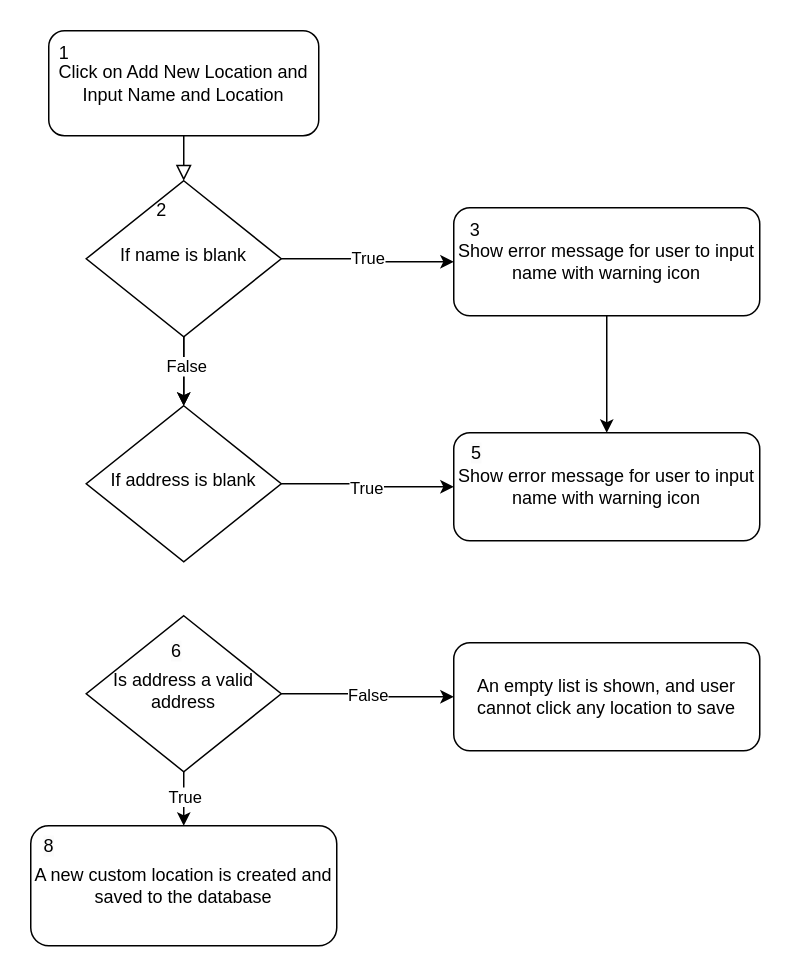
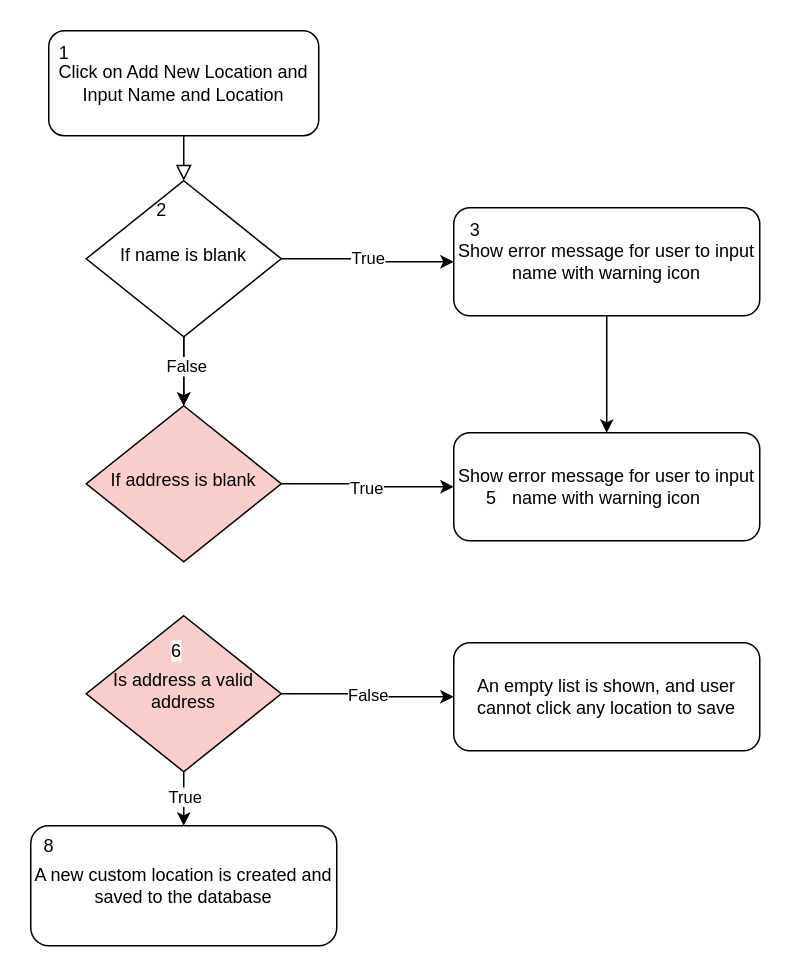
(499, 463) -> (514, 508)
(184, 484) -> (184, 484)
(184, 694) -> (184, 694)
